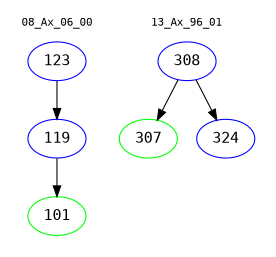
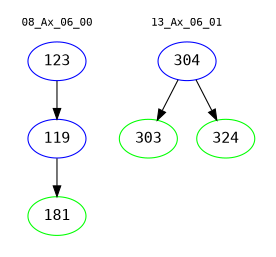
(187, 23) -> (187, 23)
(187, 61) -> (187, 61)
(148, 139) -> (148, 139)
(226, 139) -> (226, 139)
(57, 216) -> (57, 216)
